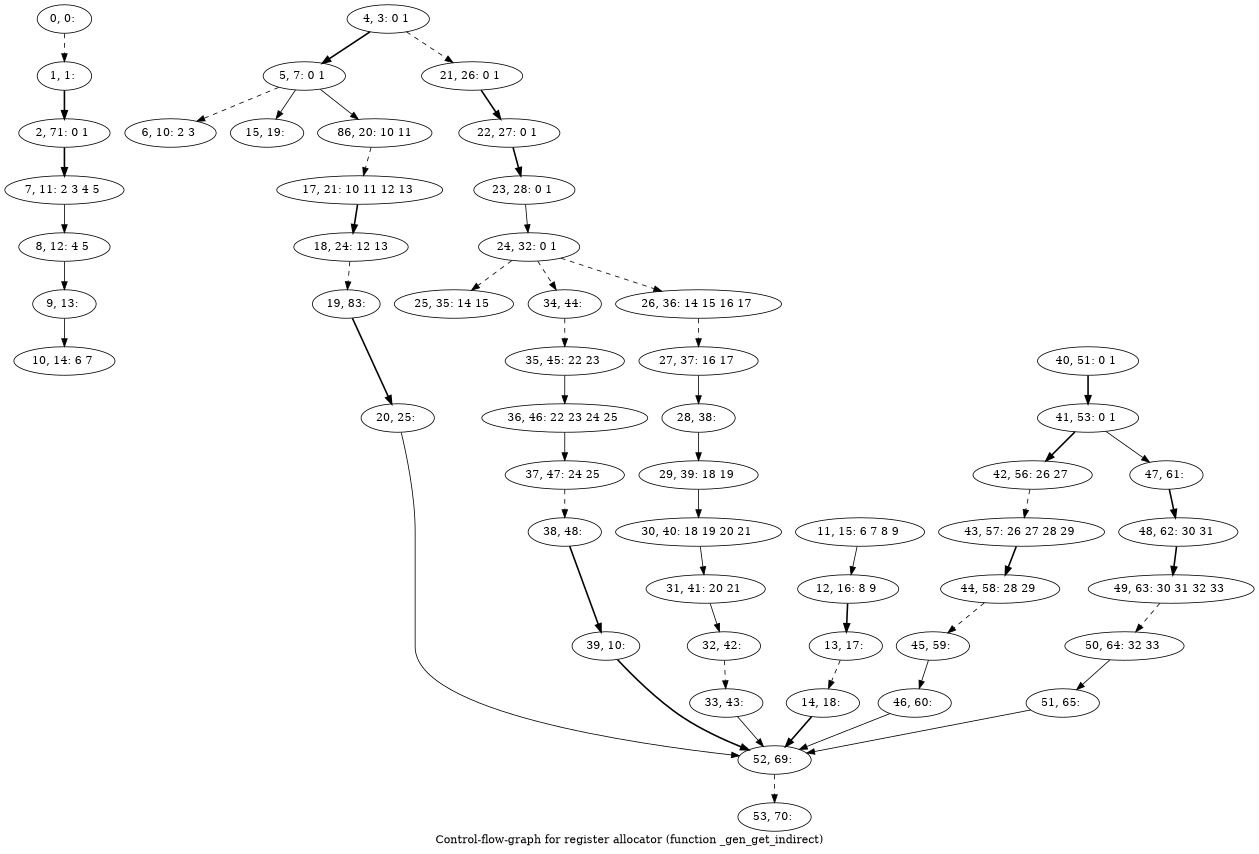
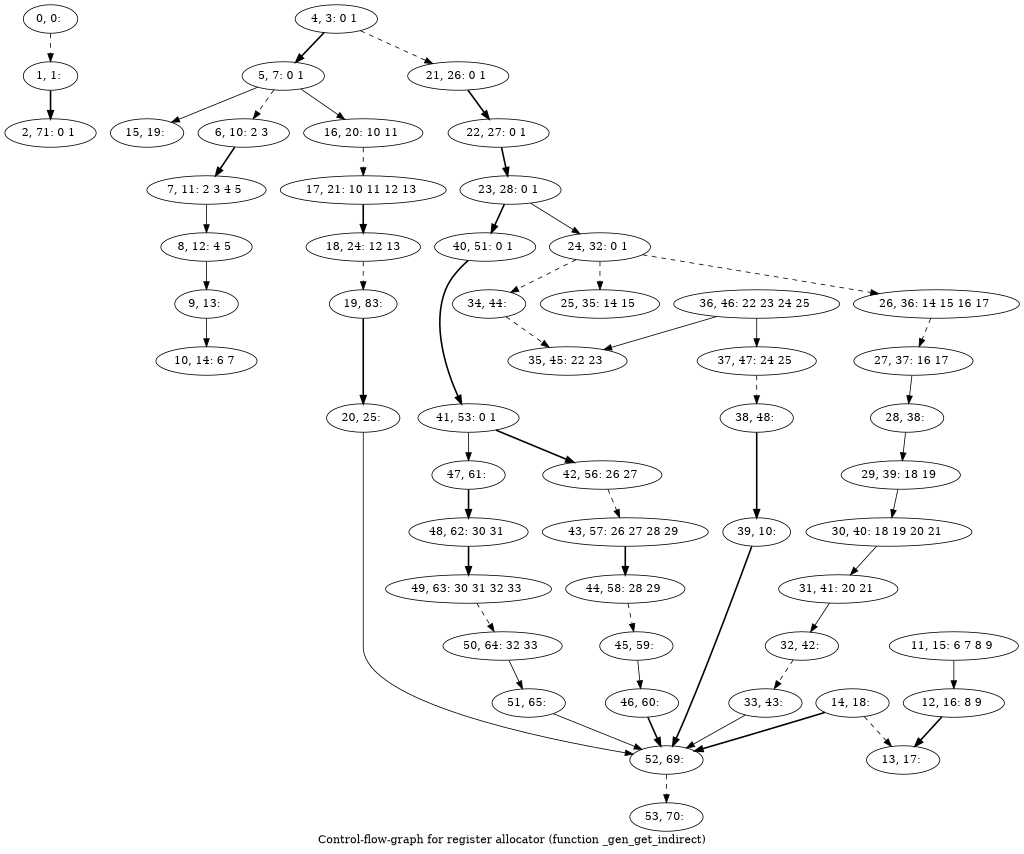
(375, 133) -> (363, 133)
(64, 158) -> (227, 158)
none -> (500, 215)
(565, 386) -> (664, 332)
(836, 671) -> (875, 729)
(848, 730) -> (653, 728)
